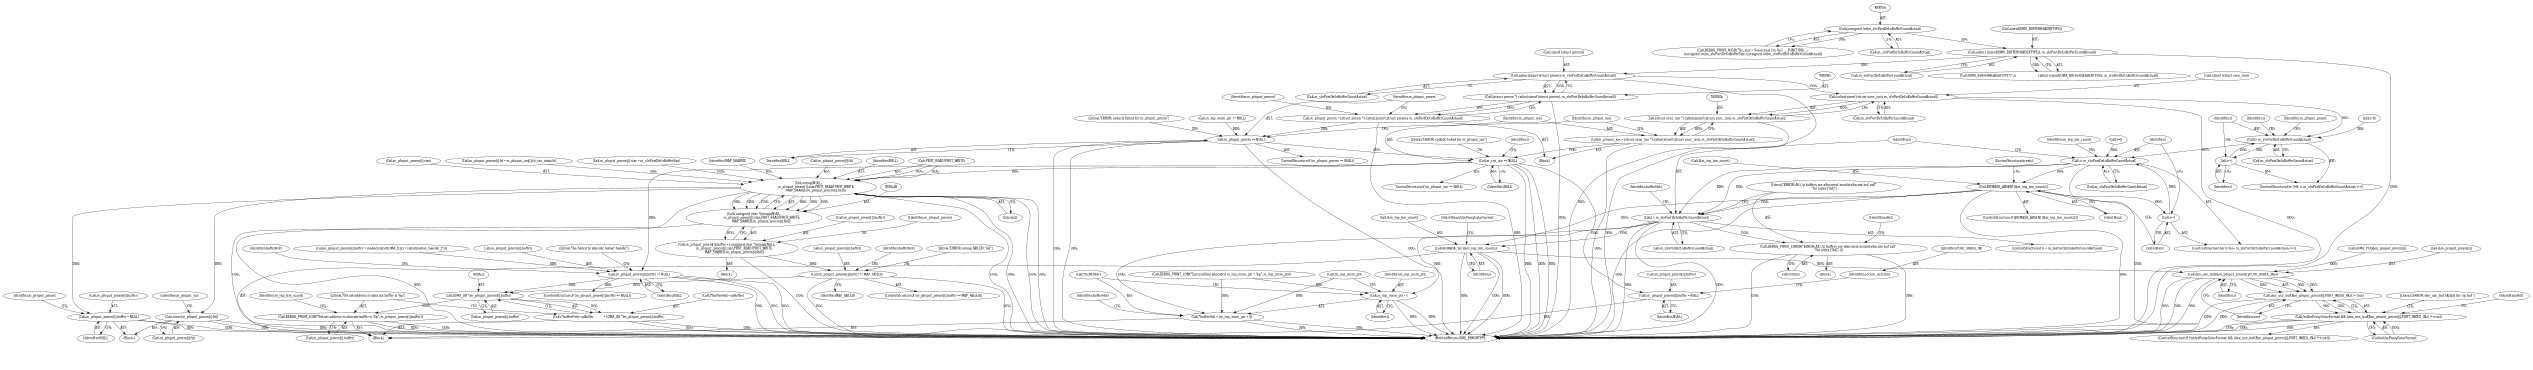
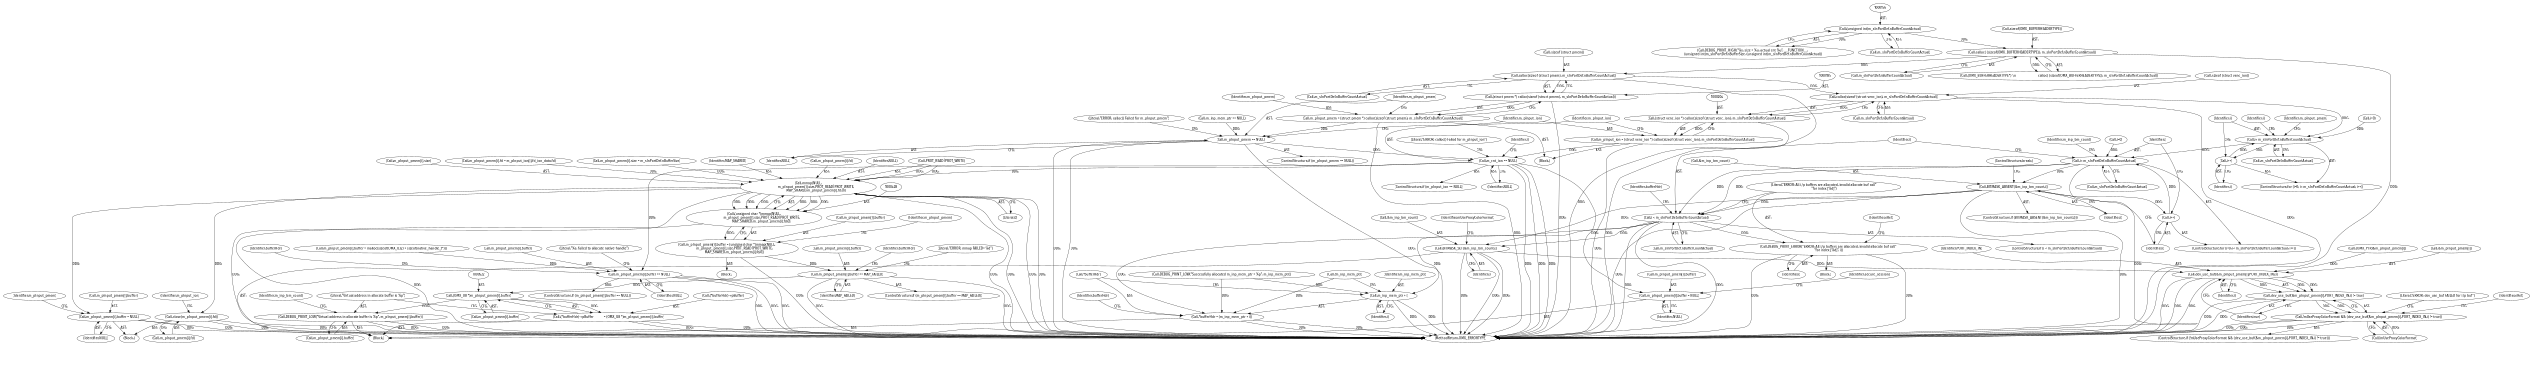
(1917, 261) -> (2090, 261)
(560, 285) -> none
none -> (843, 287)
